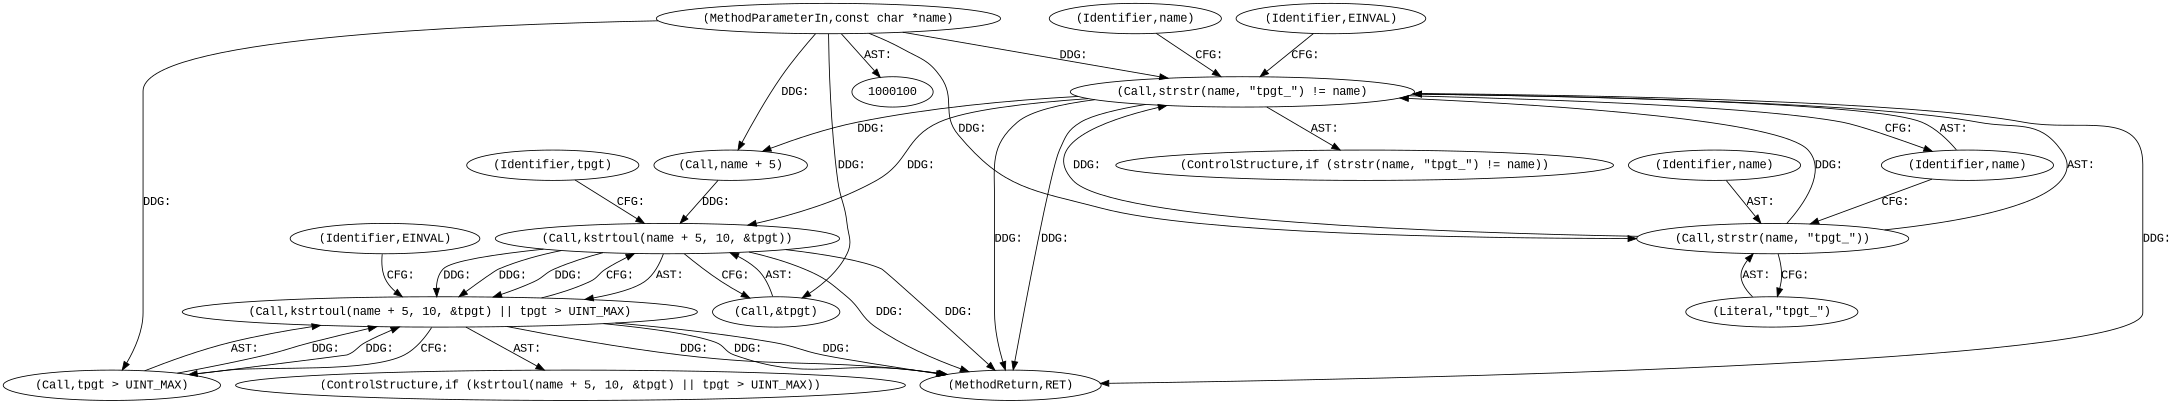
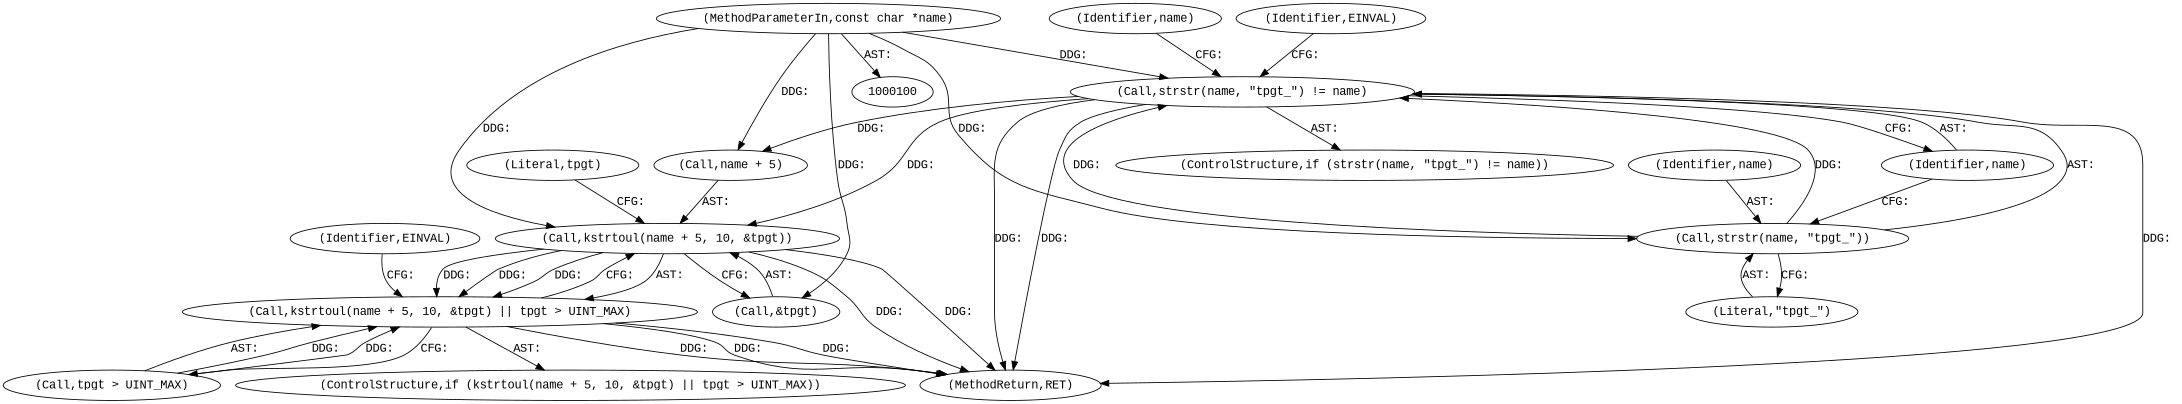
(258, 47) -> (506, 102)
(553, 165) -> (553, 165)
(720, 202) -> (720, 202)
